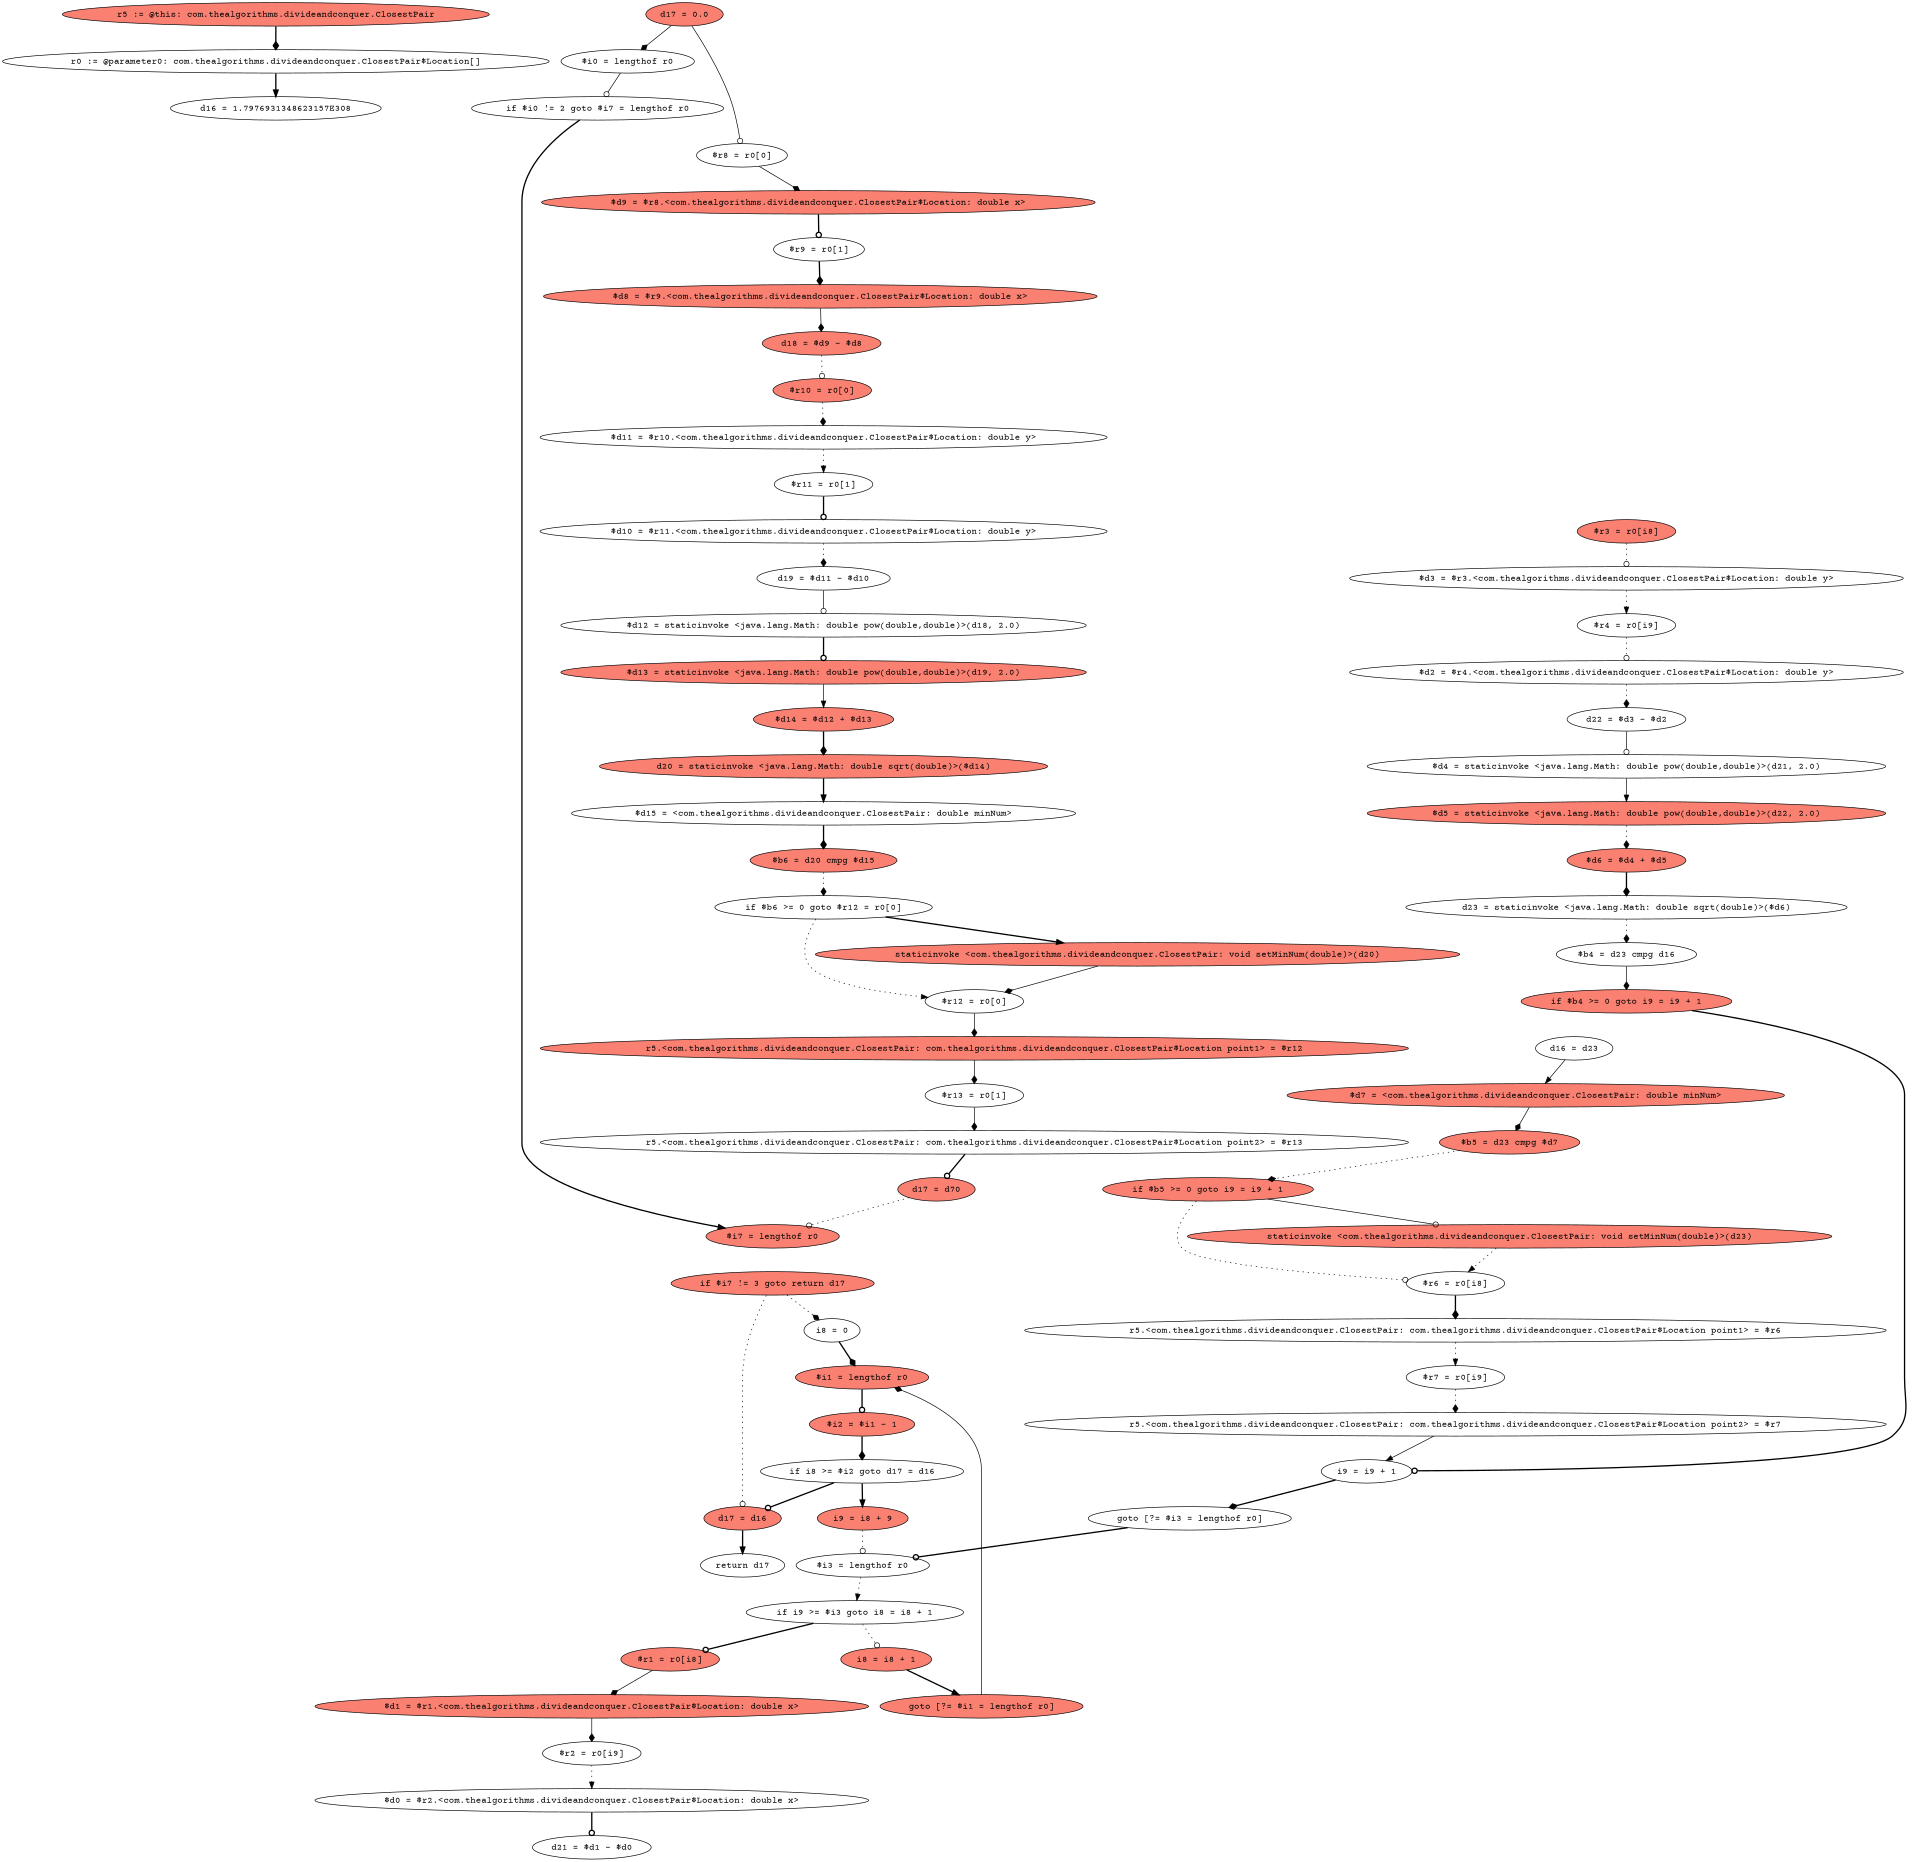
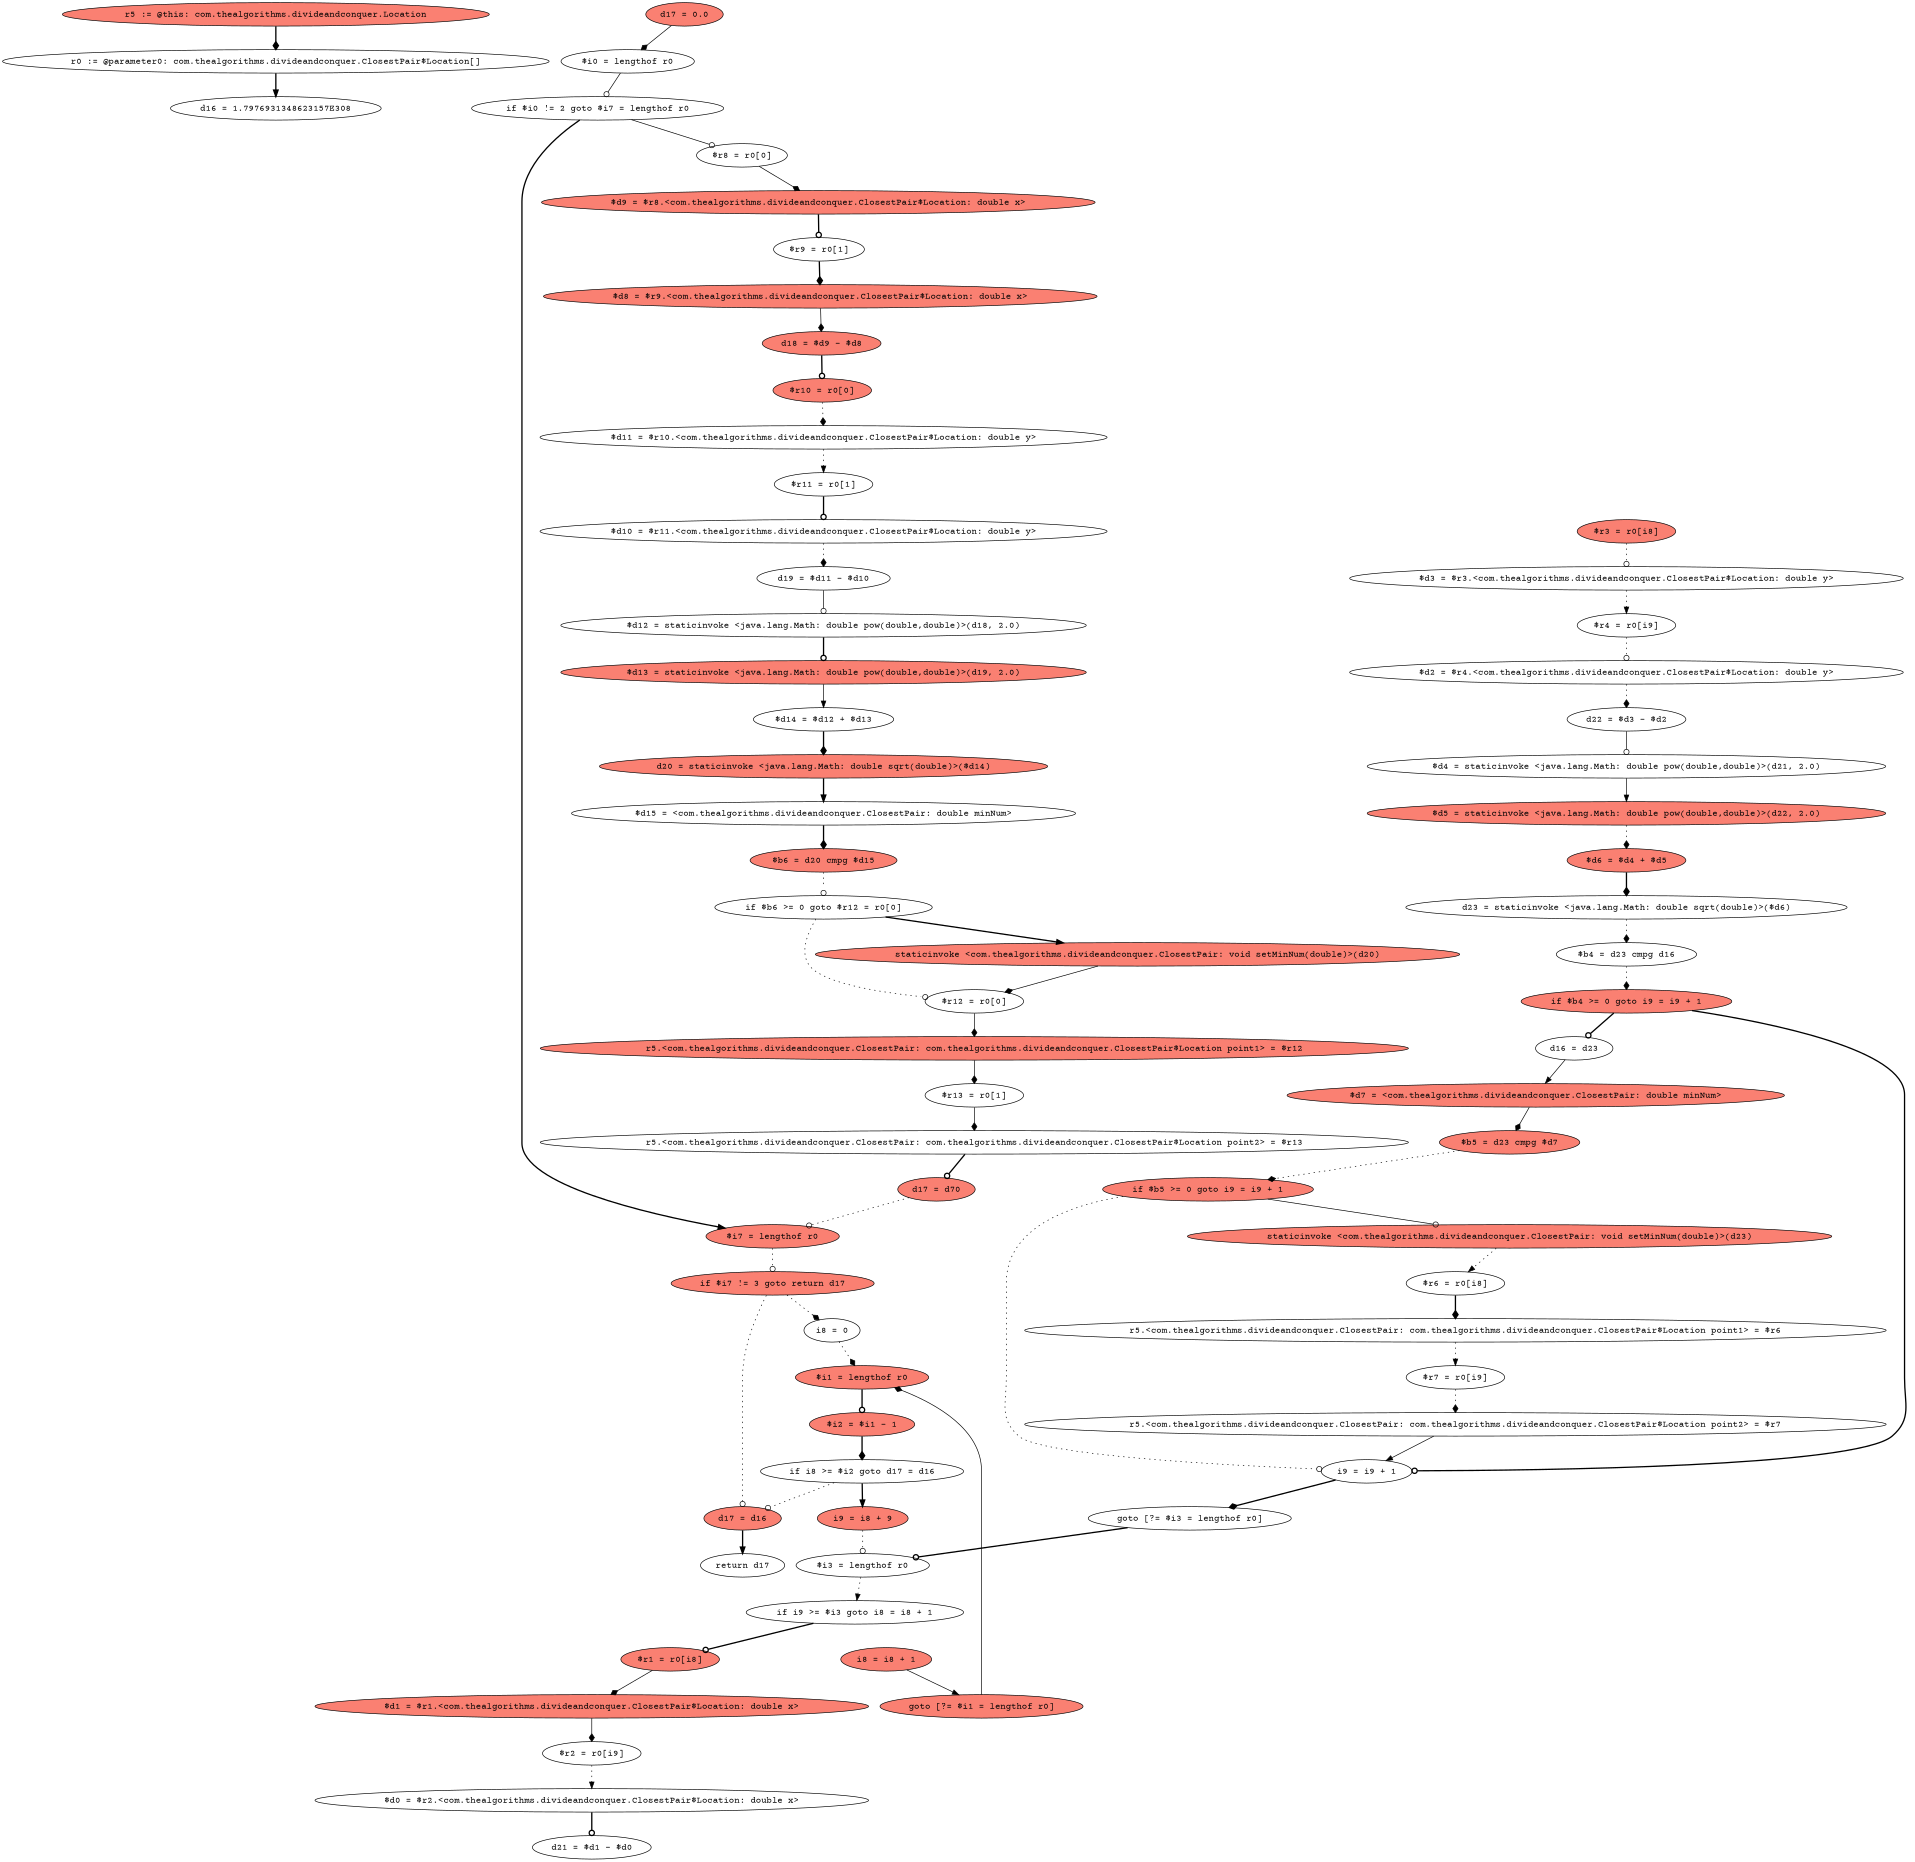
(276, 14) -> (276, 14)
(722, 79) -> (670, 132)
(822, 364) -> (822, 364)
(824, 719) -> (824, 719)
(824, 880) -> (824, 880)
(1626, 974) -> (1626, 974)
(839, 982) -> (839, 982)
none -> (1602, 1023)
none -> (773, 1257)
(1264, 1268) -> (1014, 1431)
(845, 1350) -> (845, 1350)
(802, 1495) -> (802, 1495)
(869, 1634) -> none
(930, 1681) -> (930, 1681)
